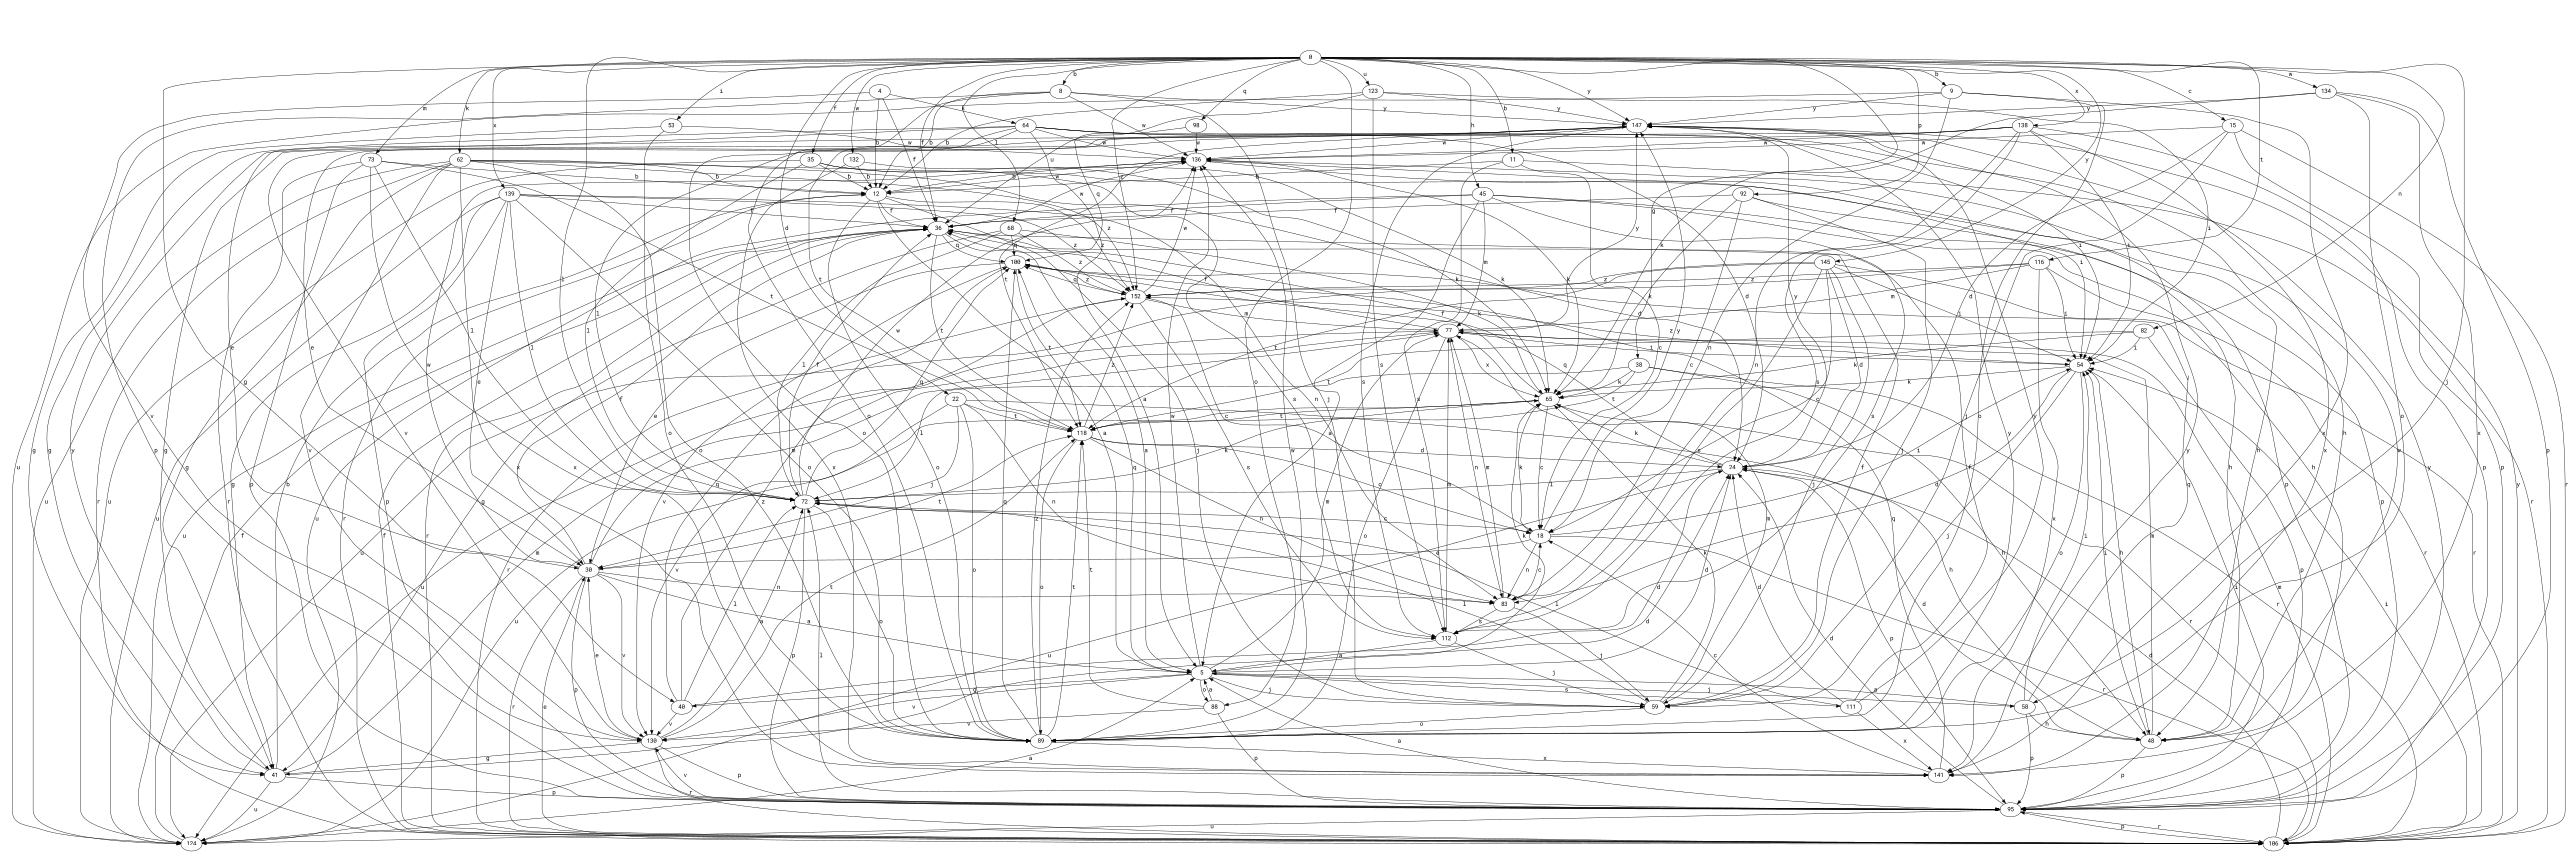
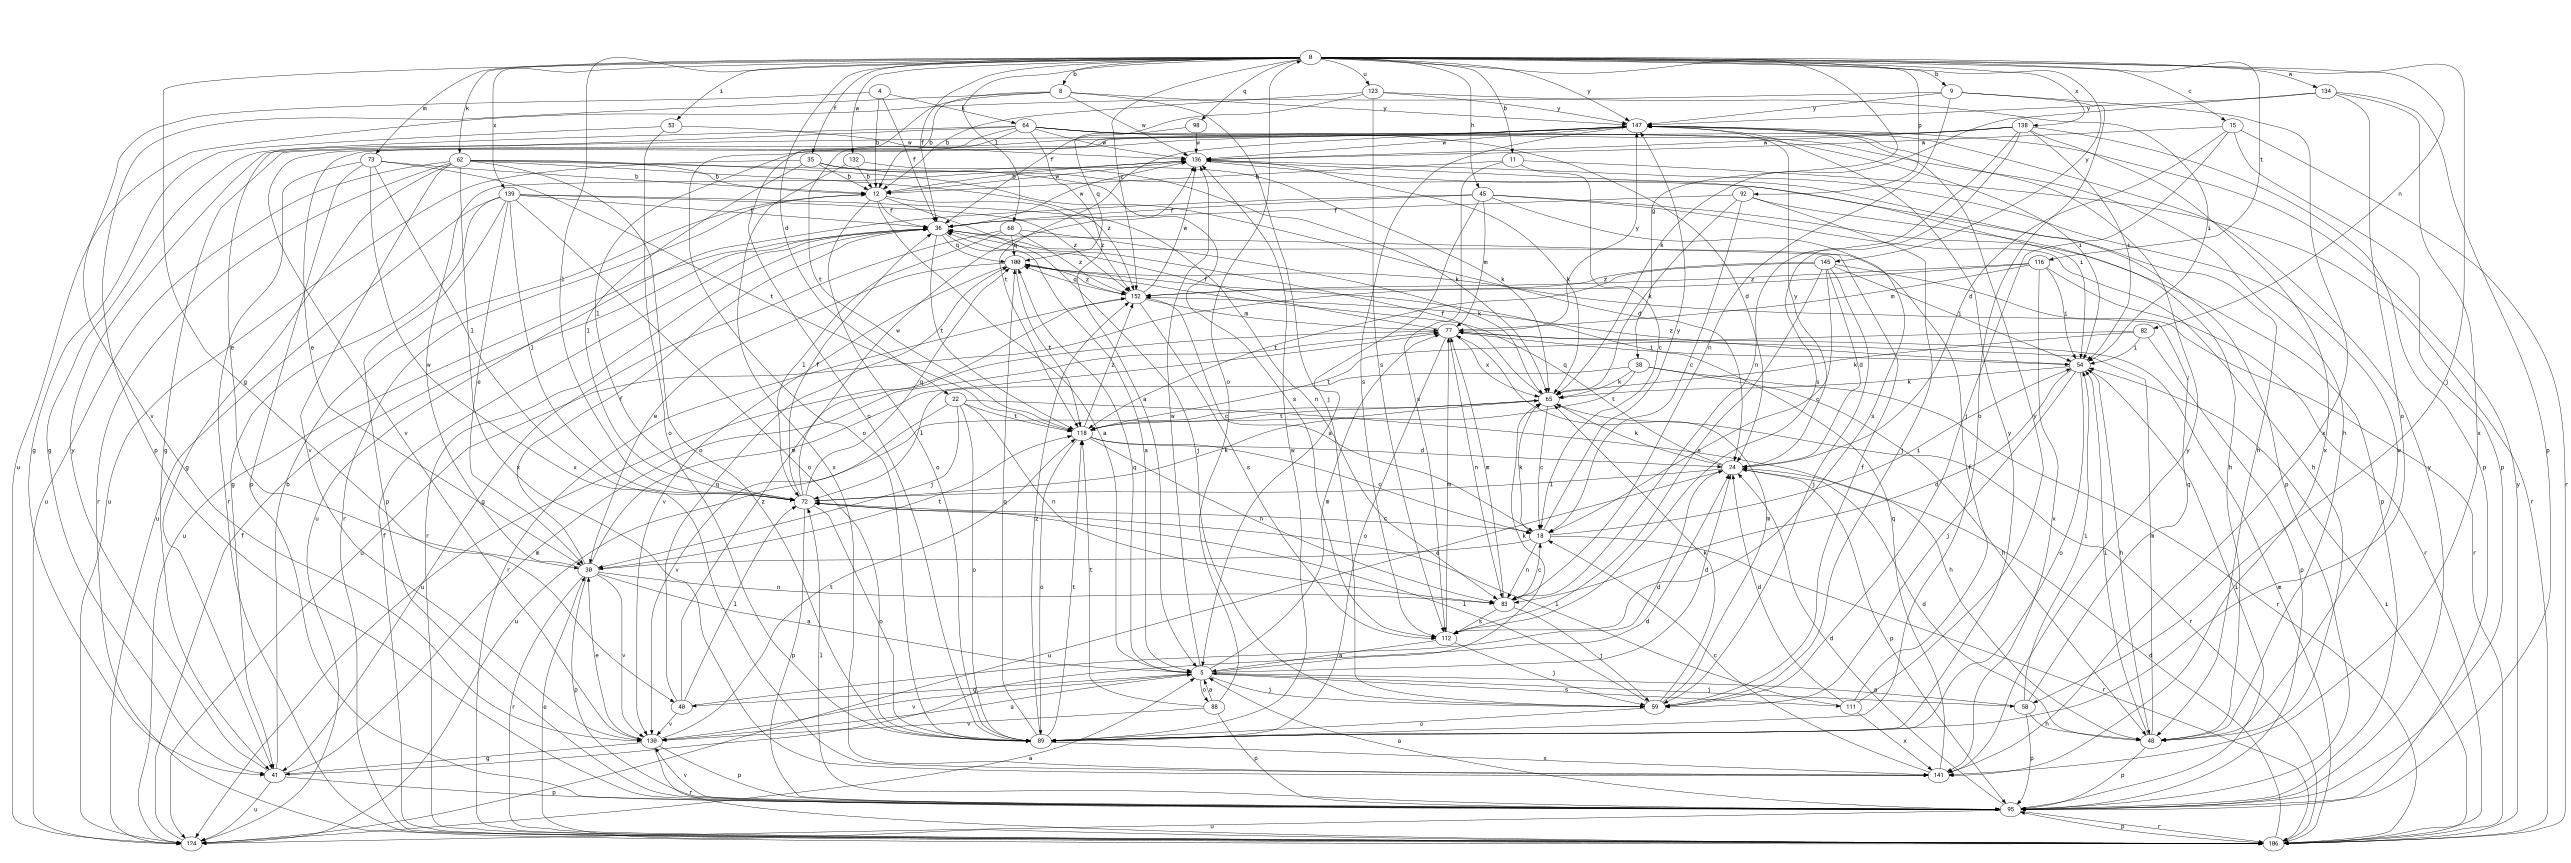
(1052, 160) -> (1052, 160)
(1251, 370) -> (1223, 375)
(750, 638) -> (939, 711)
